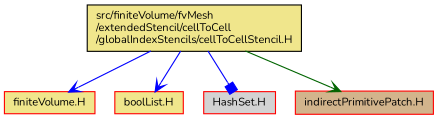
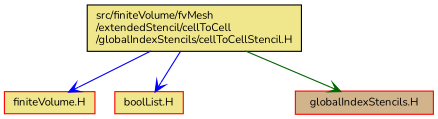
(240, 103) -> none
(364, 103) -> (364, 103)
